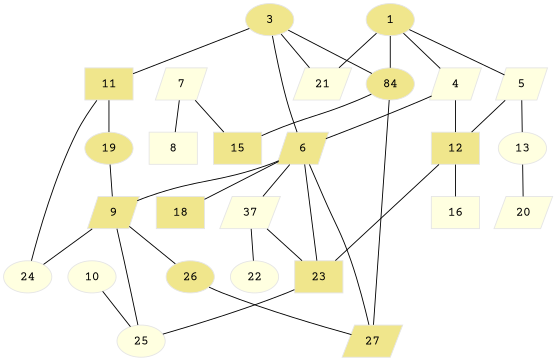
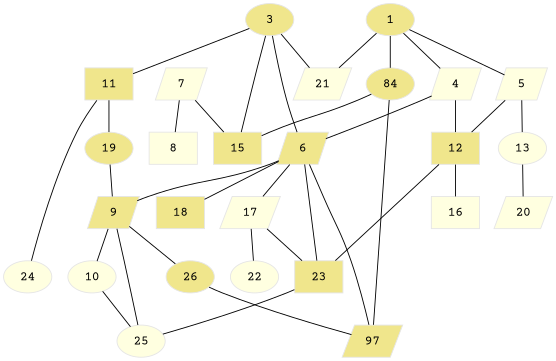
(330, 52) -> (253, 84)
(250, 213) -> (250, 213)
(68, 247) -> (103, 245)
(372, 341) -> (372, 341)
